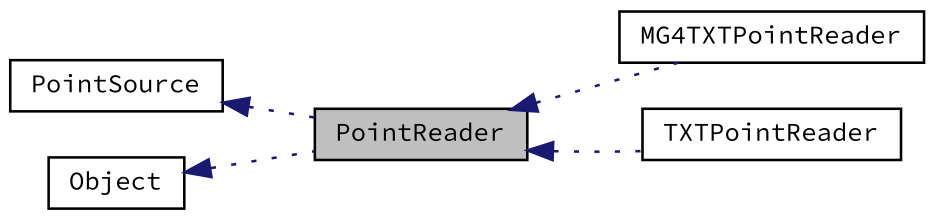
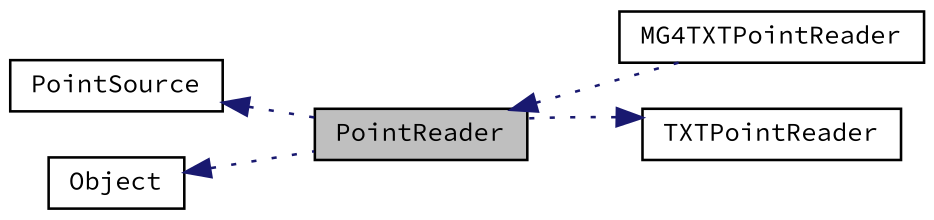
(598, 152) -> (572, 117)
